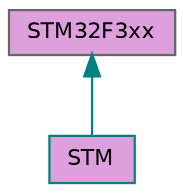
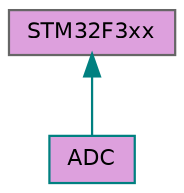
(92, 159) -> (92, 159)
